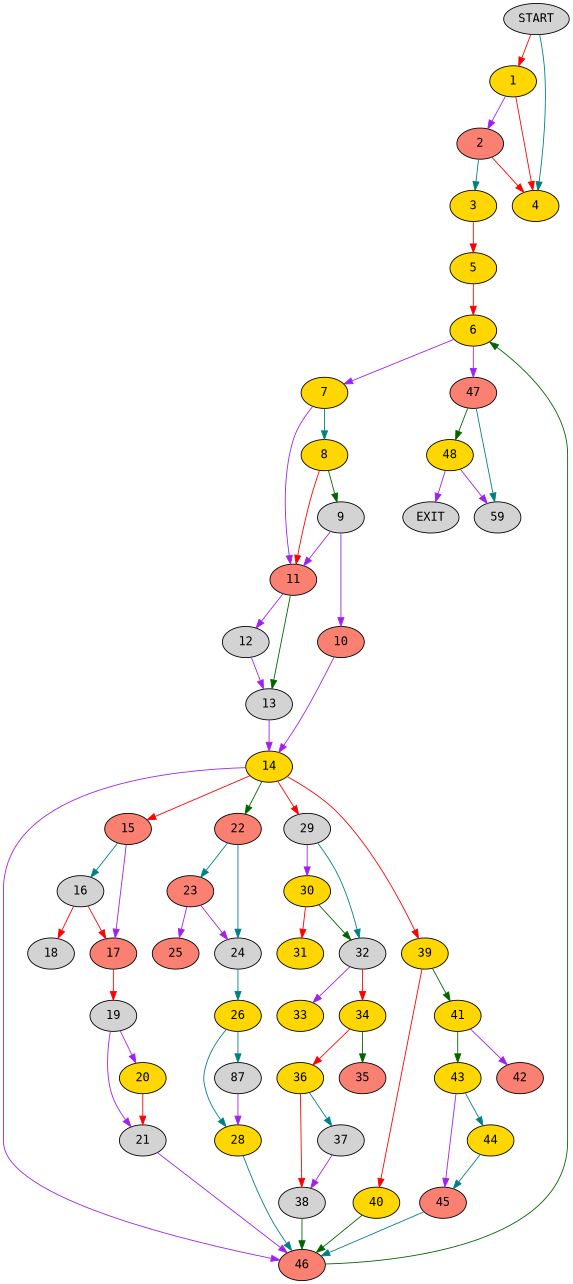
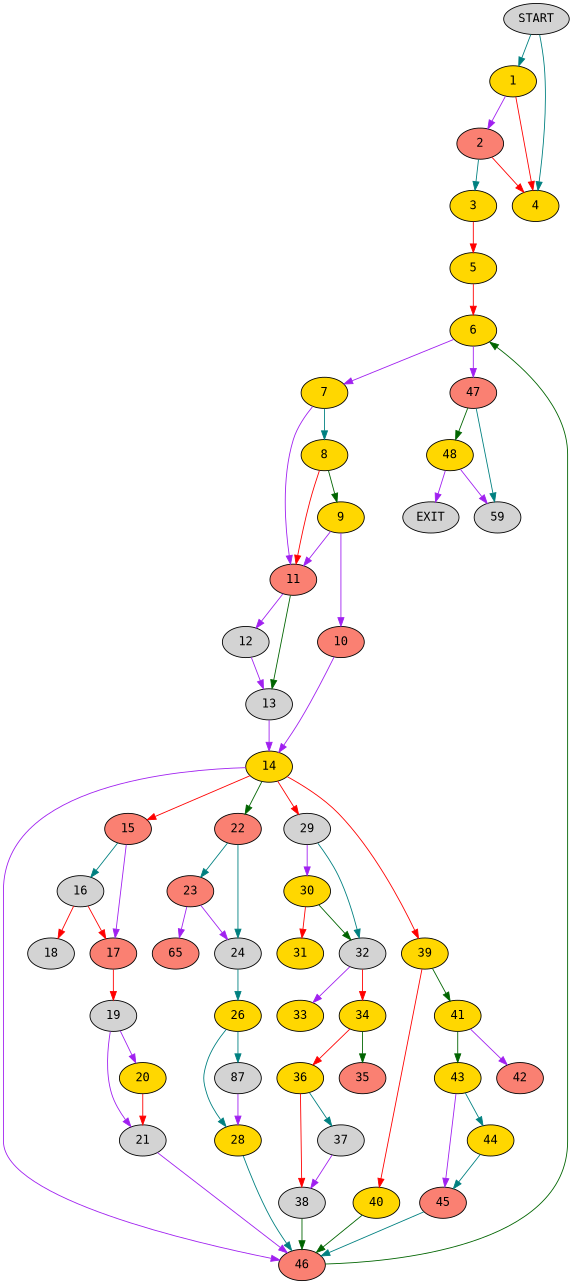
(526, 46) -> (526, 46)
(341, 517) -> (341, 517)
(176, 954) -> (176, 954)
